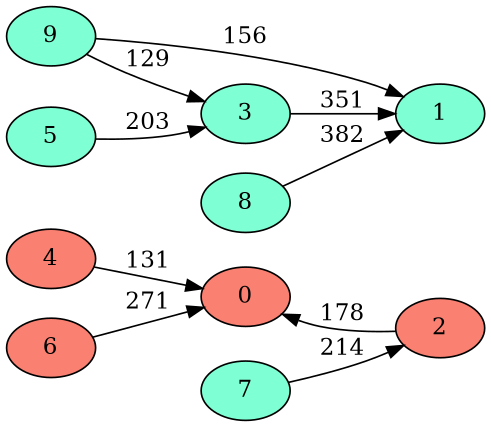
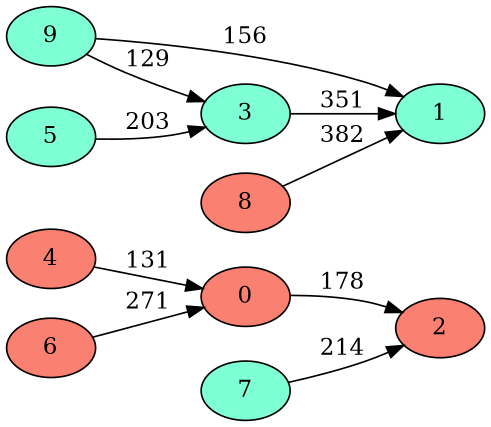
(246, 203) -> (246, 203)
(347, 330) -> (339, 298)
